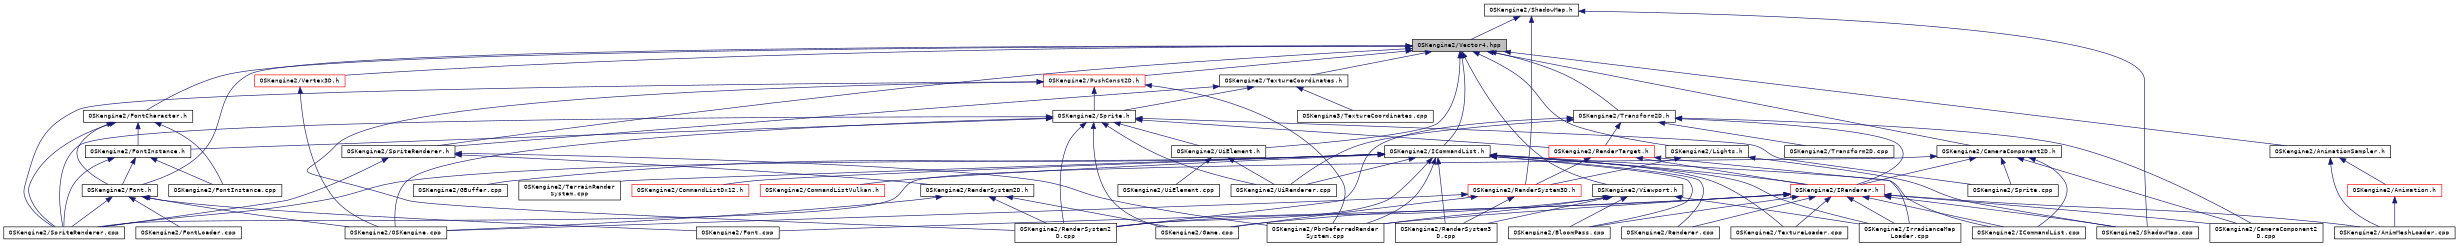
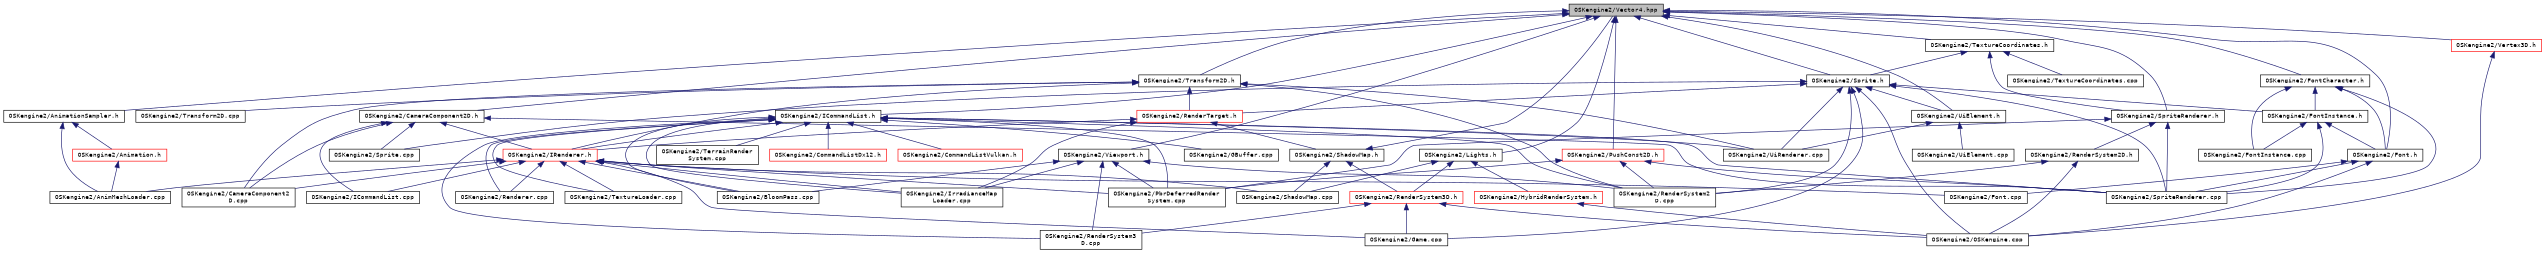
(1094, 102) -> (1735, 46)
(1365, 116) -> (2076, 81)
(1750, 170) -> none
(1560, 173) -> (1271, 138)
none -> (1538, 197)
(1098, 214) -> none
(189, 233) -> none
